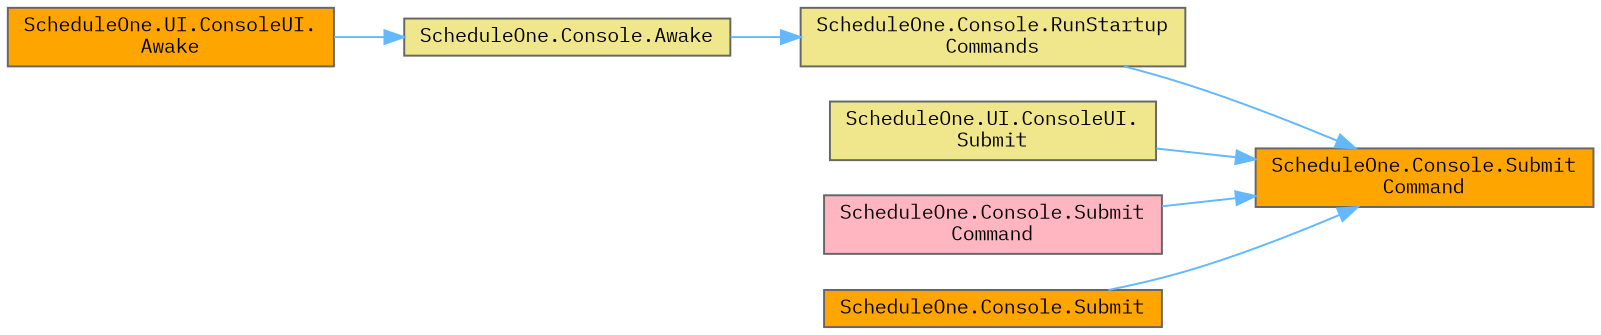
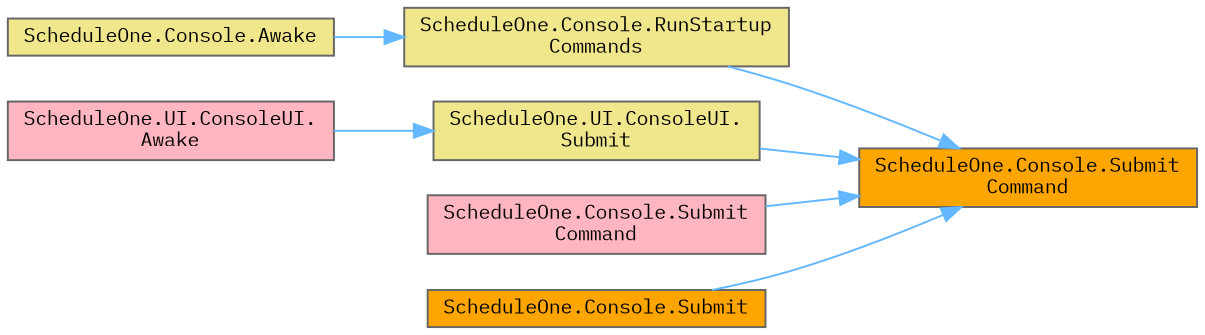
(171, 37) -> (171, 131)
(359, 37) -> (374, 131)
